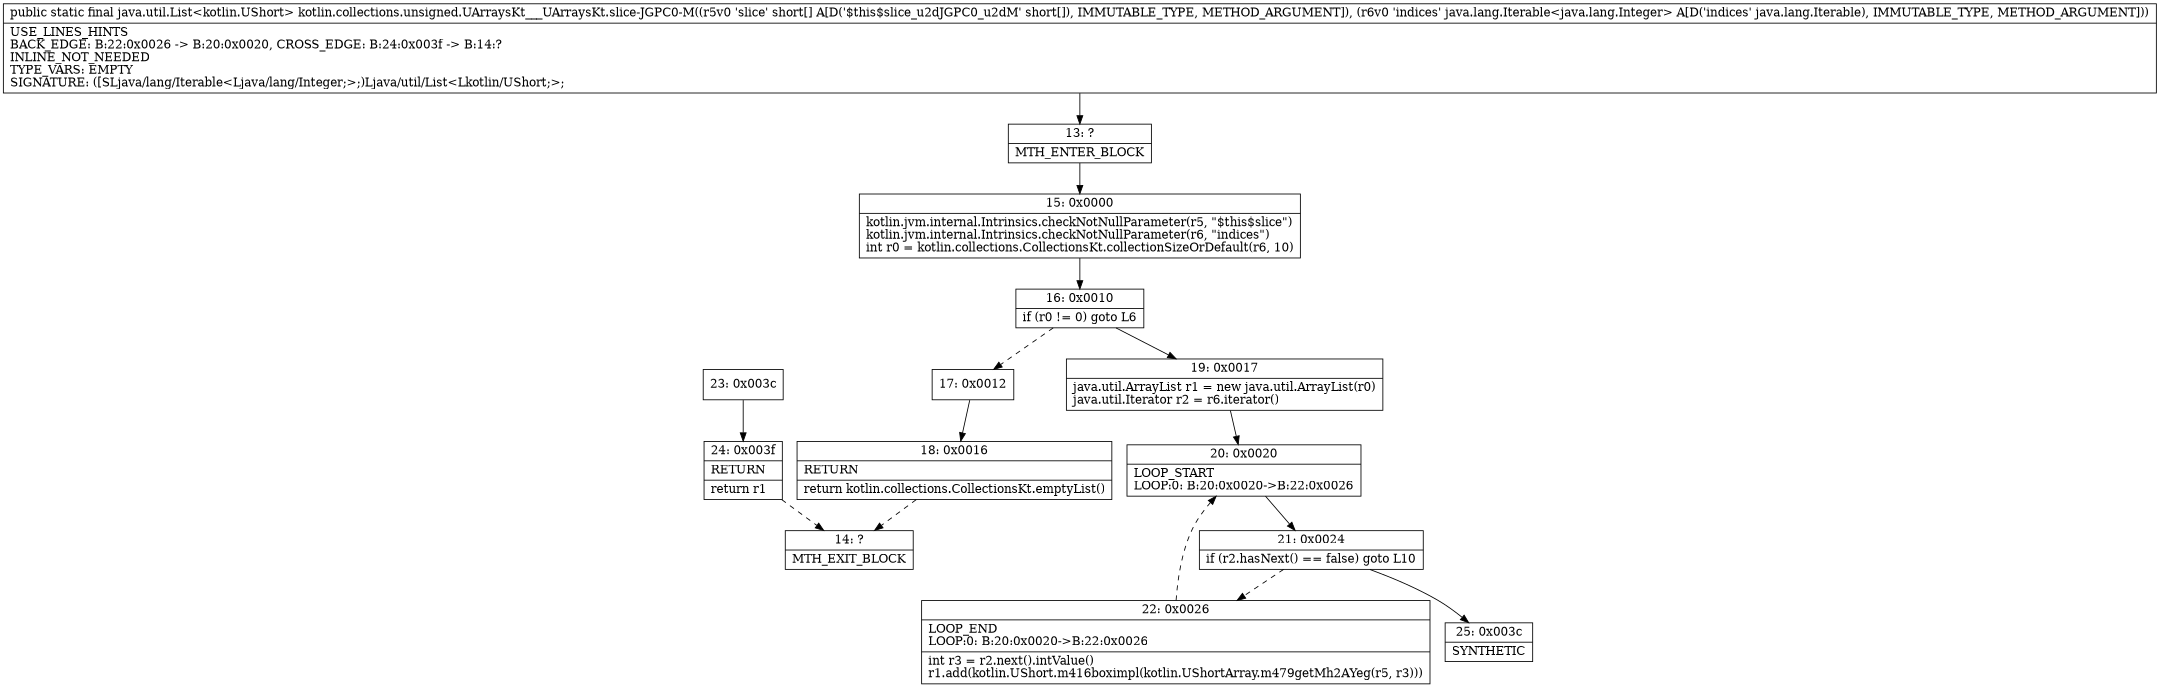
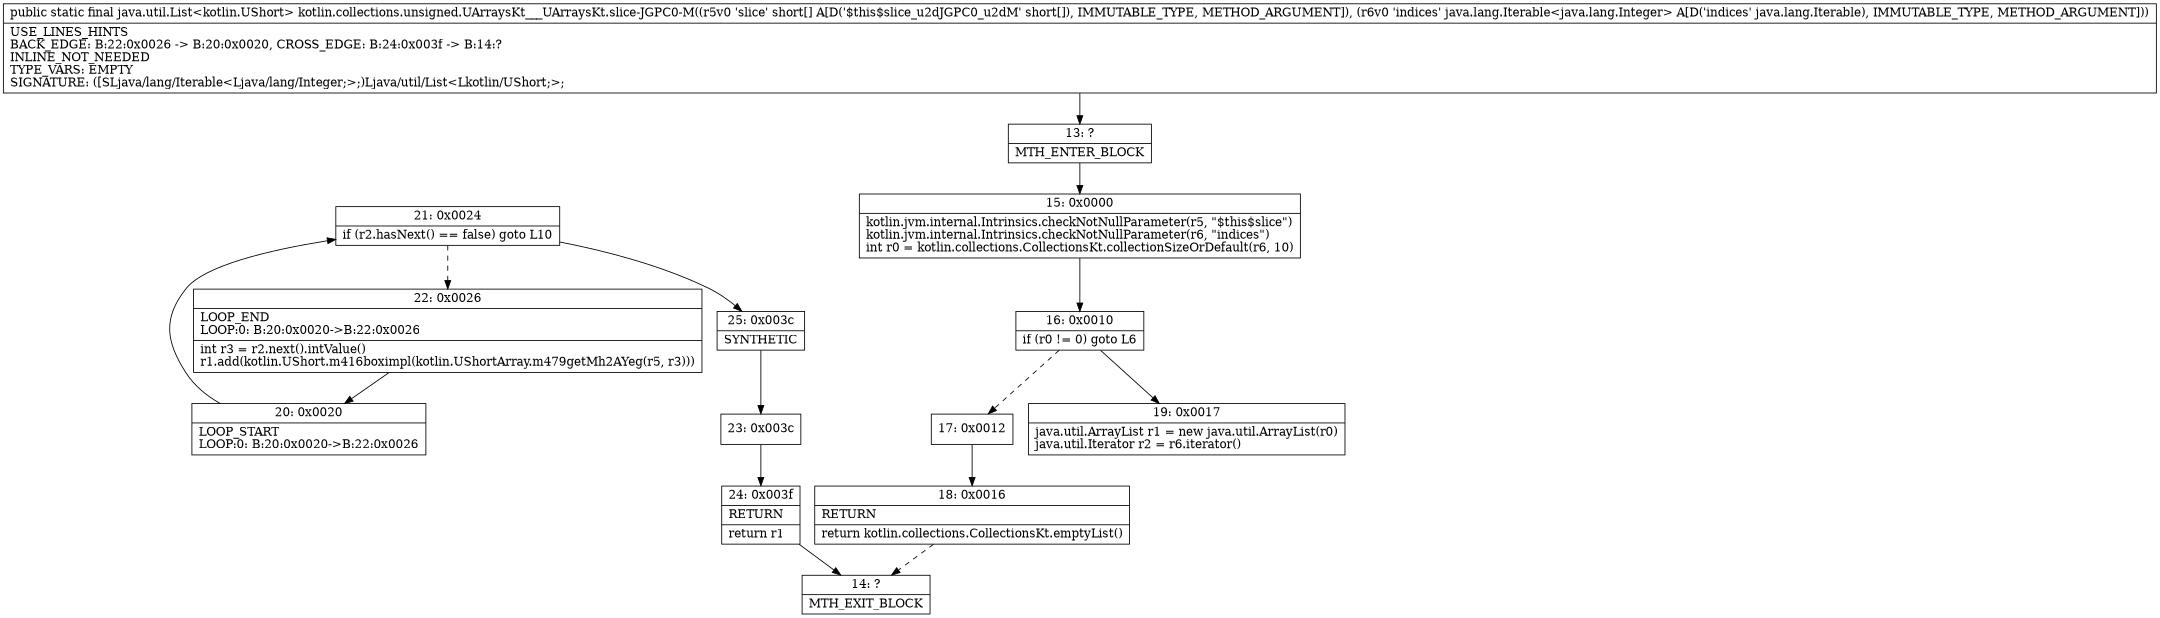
none -> (761, 378)
(1233, 423) -> none
(799, 512) -> (816, 557)
(1185, 548) -> (370, 386)
